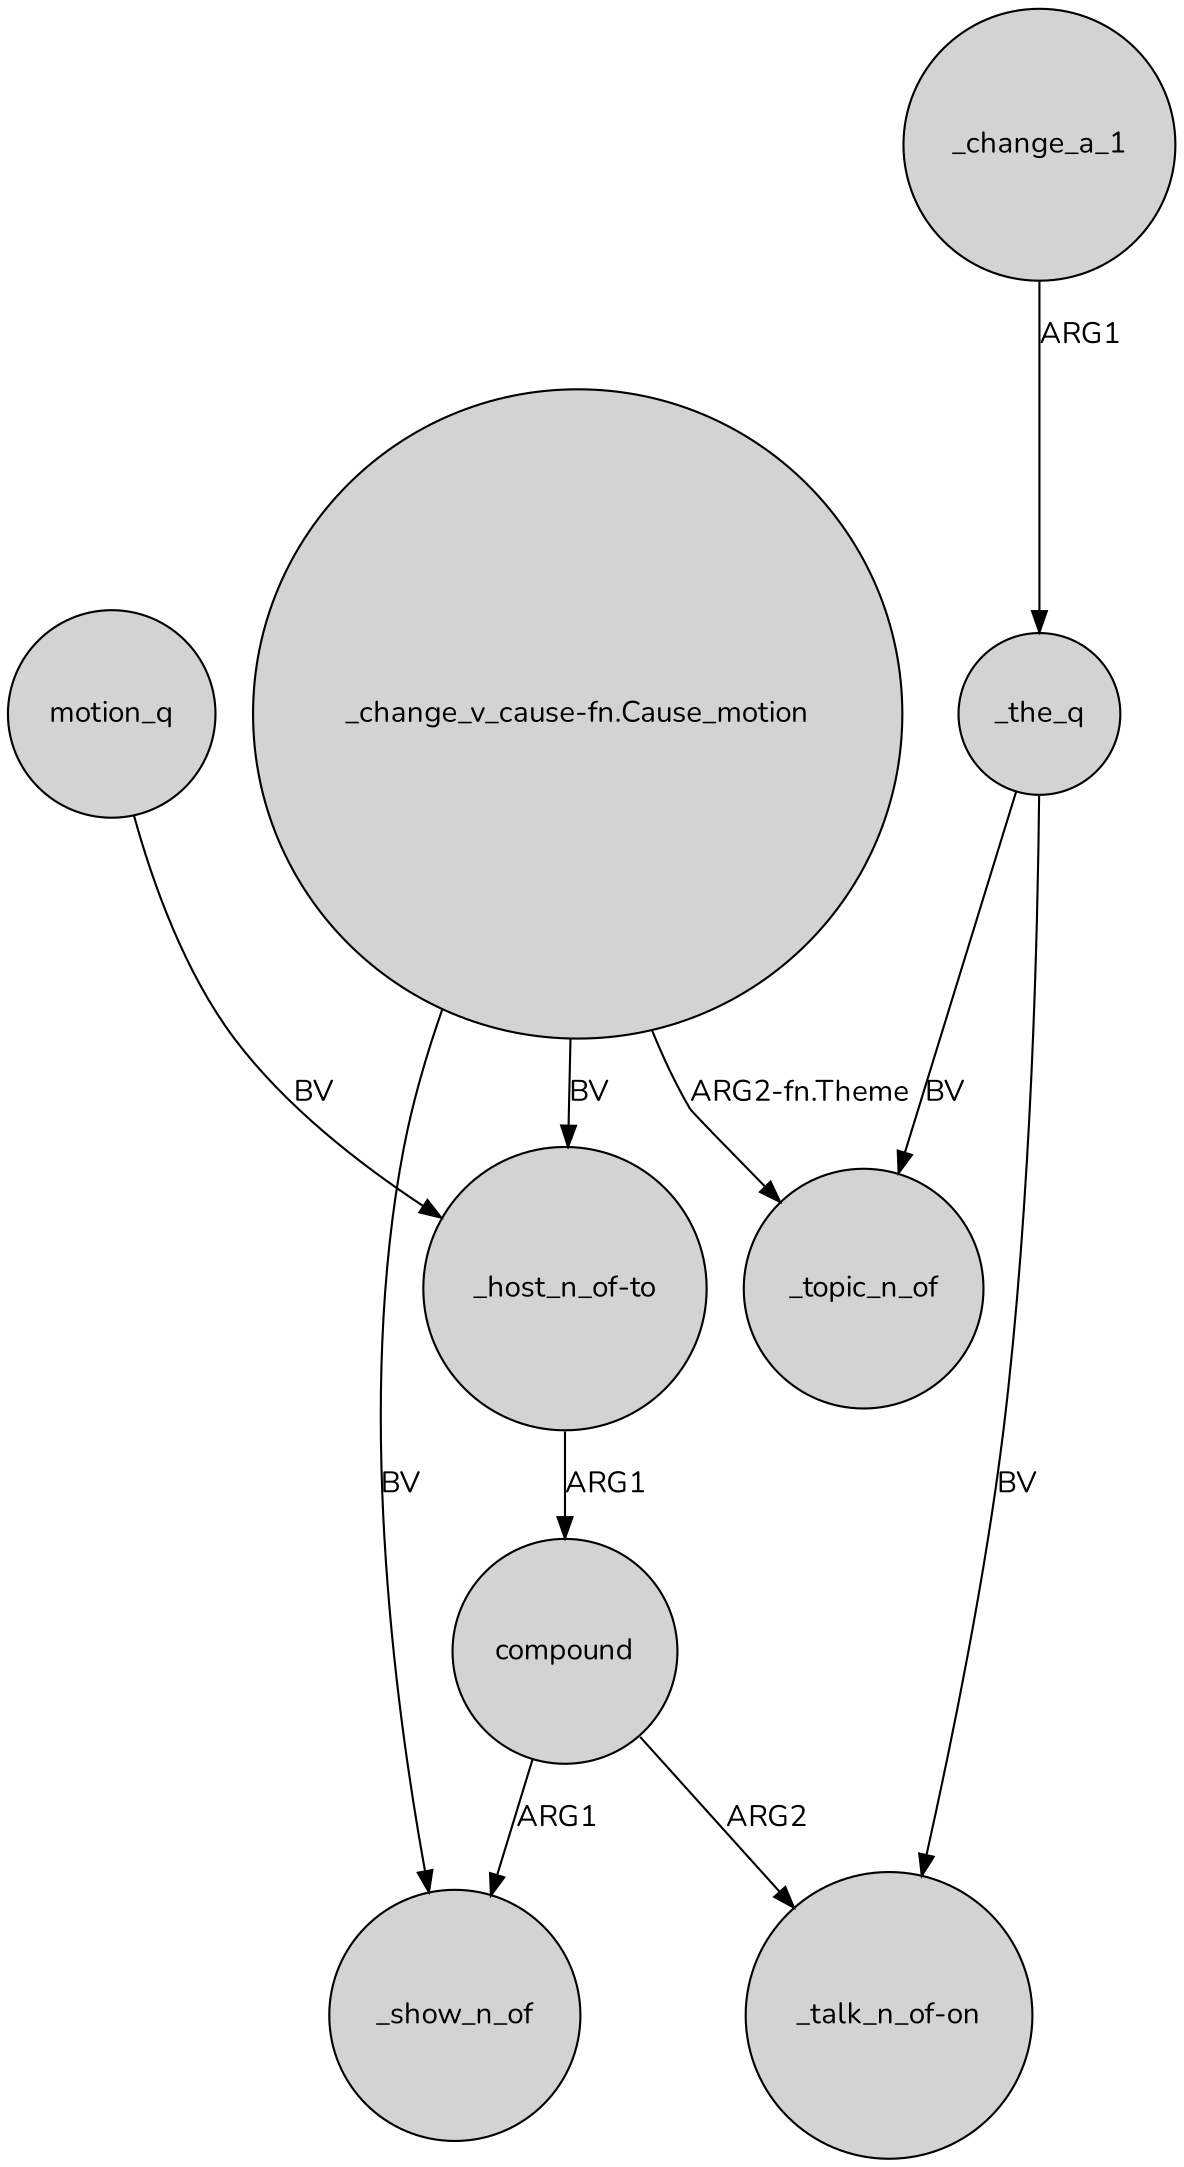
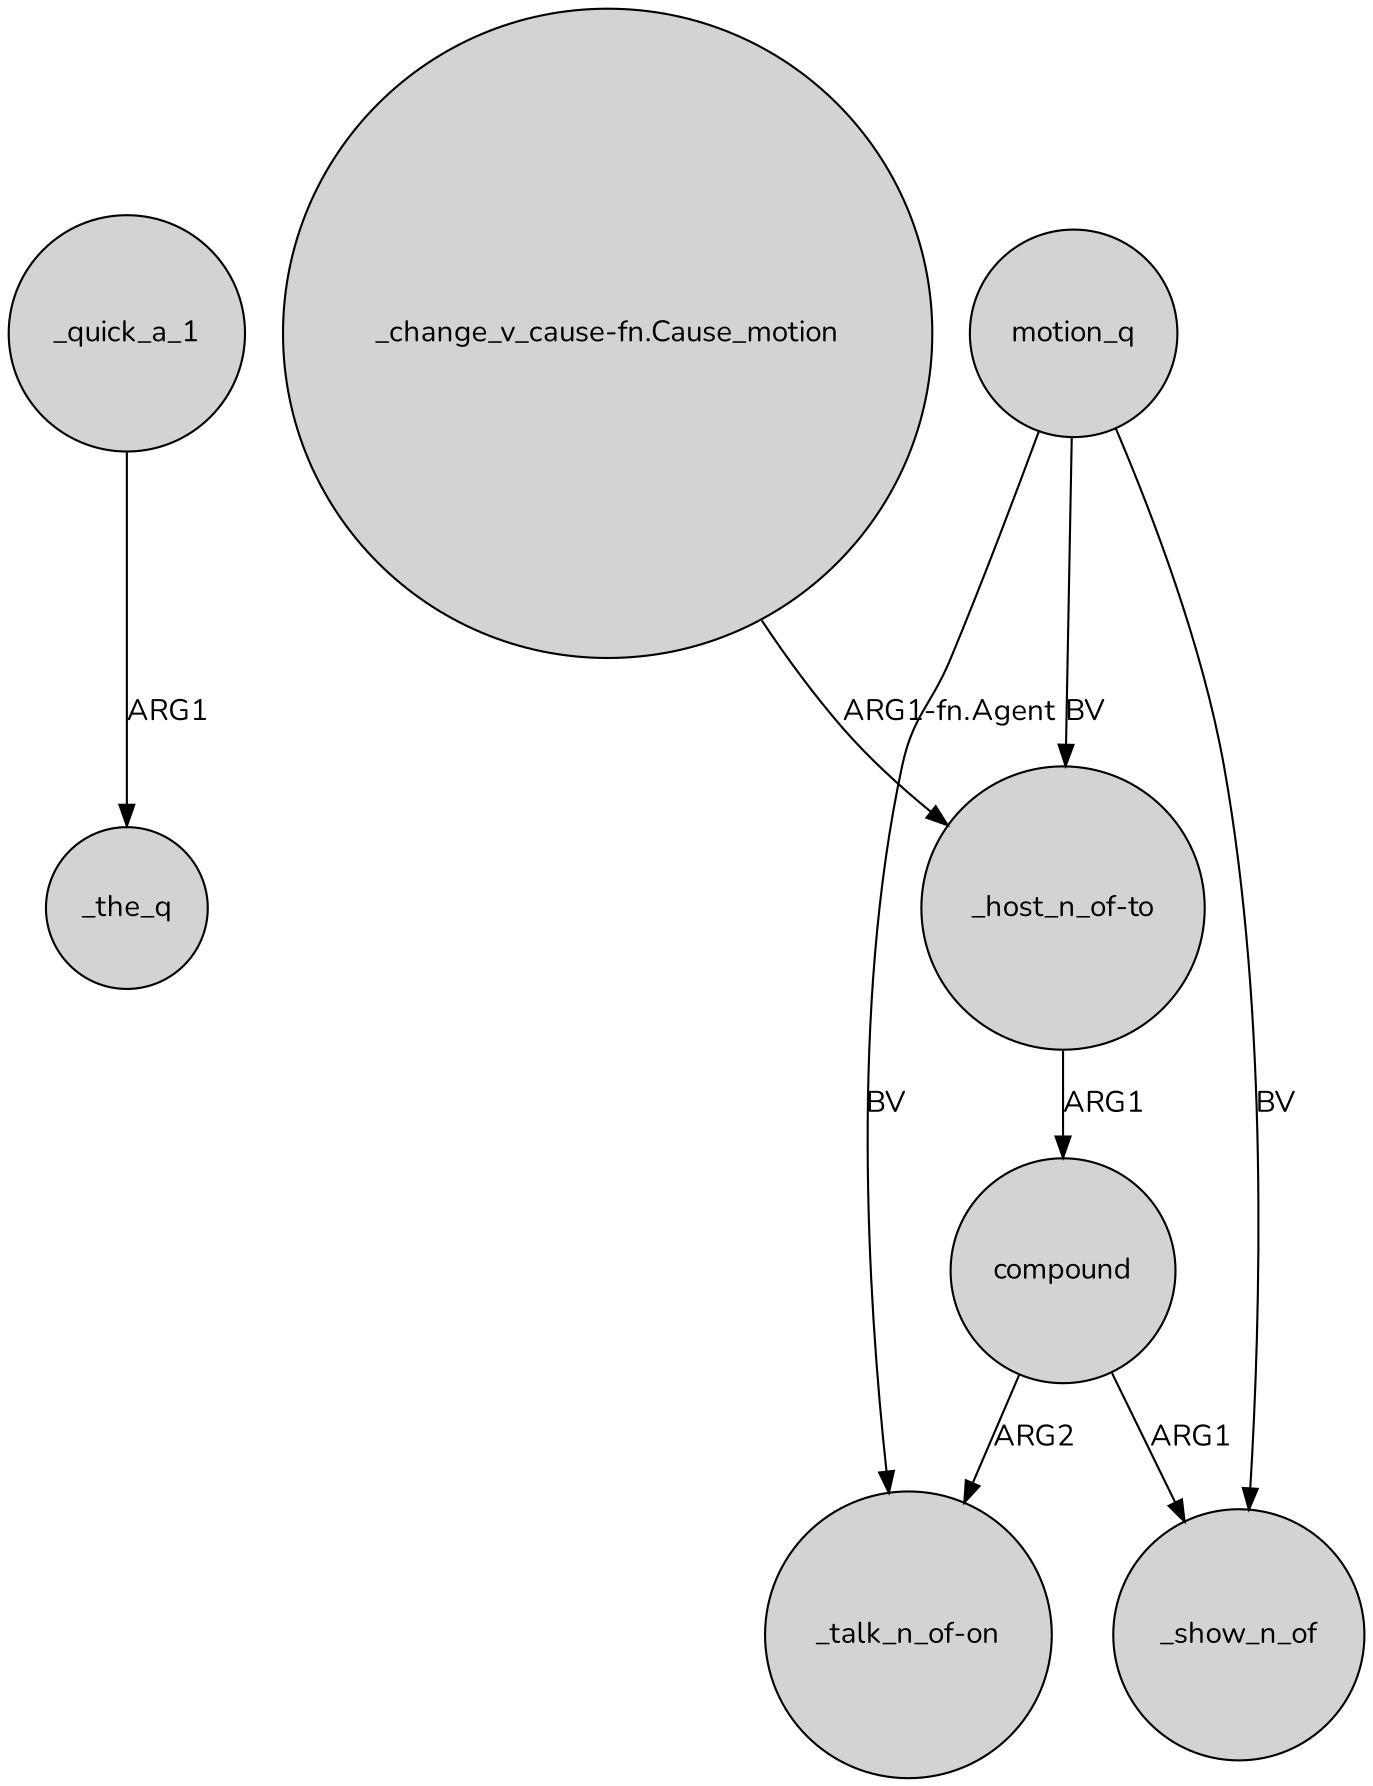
(1039, 145) -> (127, 333)
(589, 1093) -> (950, 712)
(864, 1289) -> none
(1014, 1329) -> (877, 937)
(381, 1438) -> (1247, 949)
